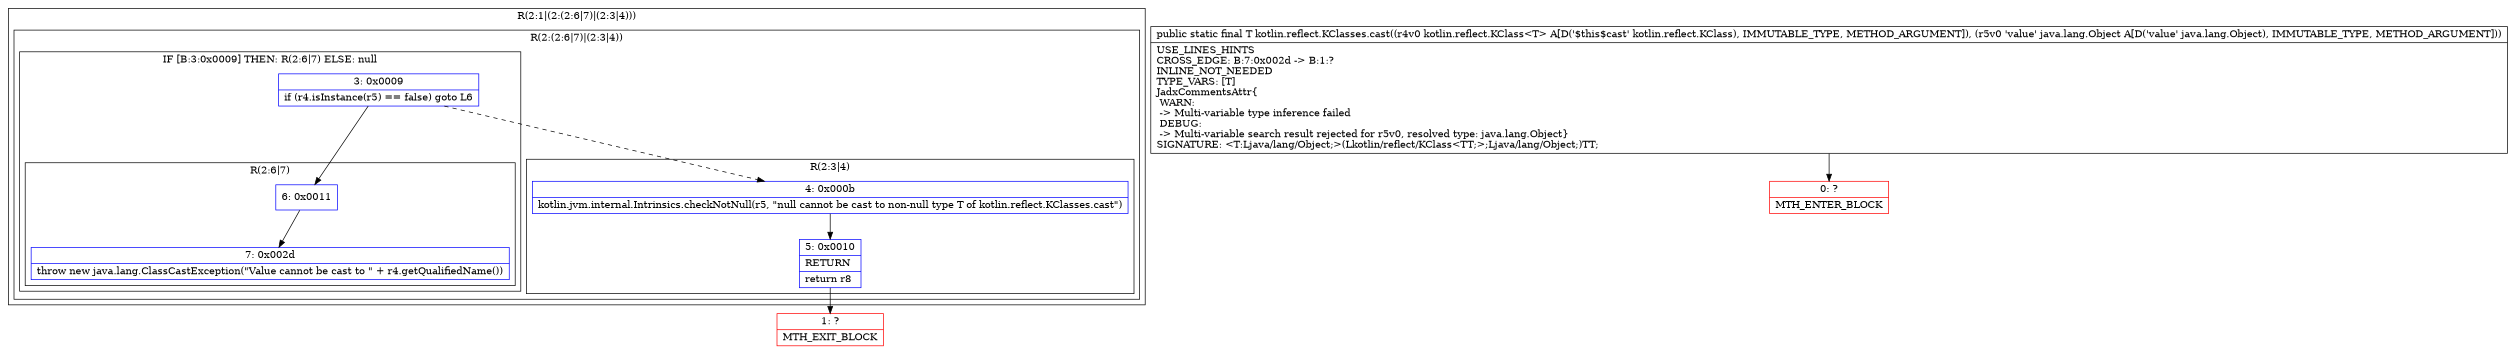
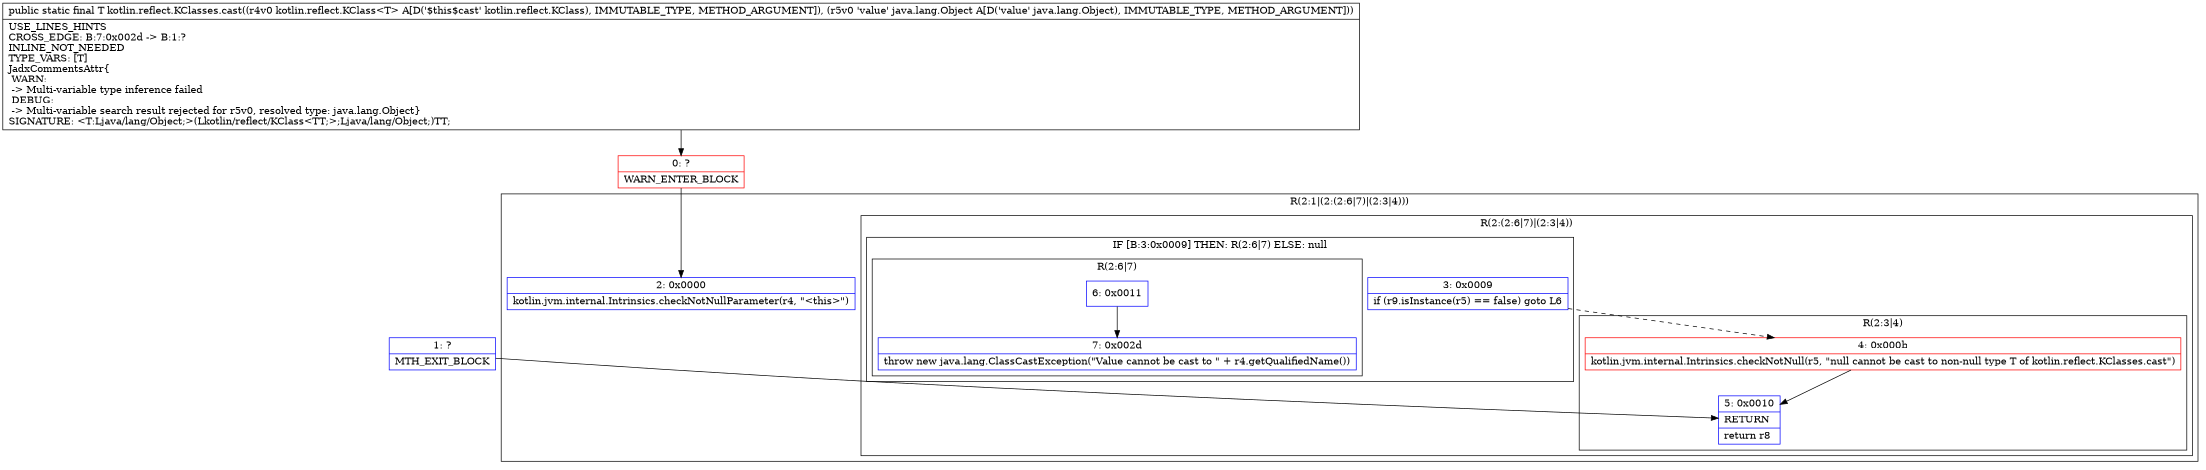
(379, 98) -> (1468, 301)
(344, 142) -> none
(830, 197) -> (1883, 354)
(1829, 205) -> (681, 180)
none -> (681, 294)
(830, 297) -> (1103, 393)
(830, 330) -> (442, 354)
